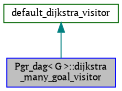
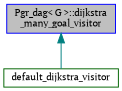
(61, 45) -> (61, 56)
